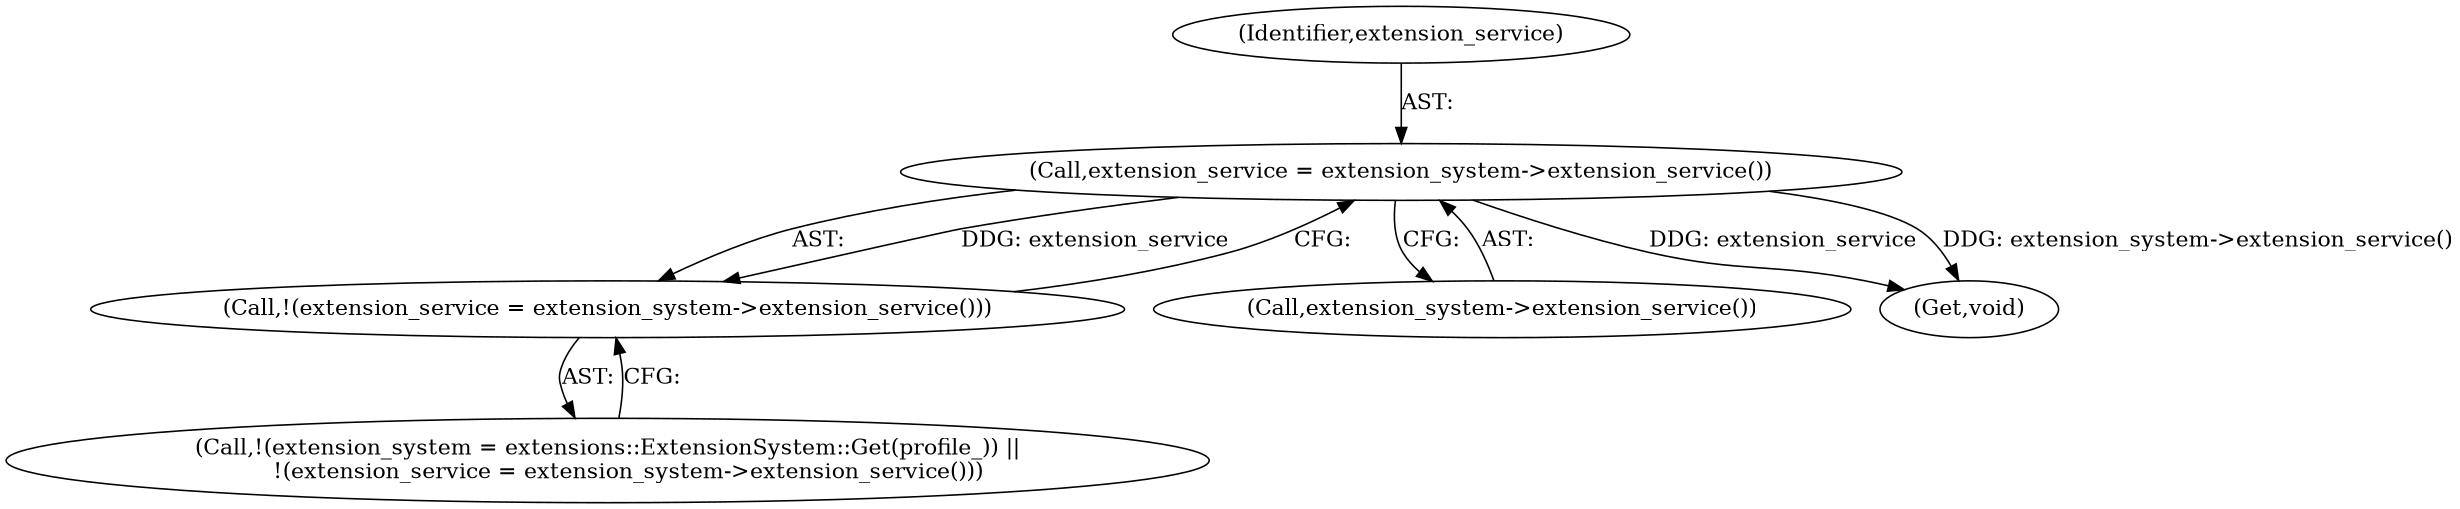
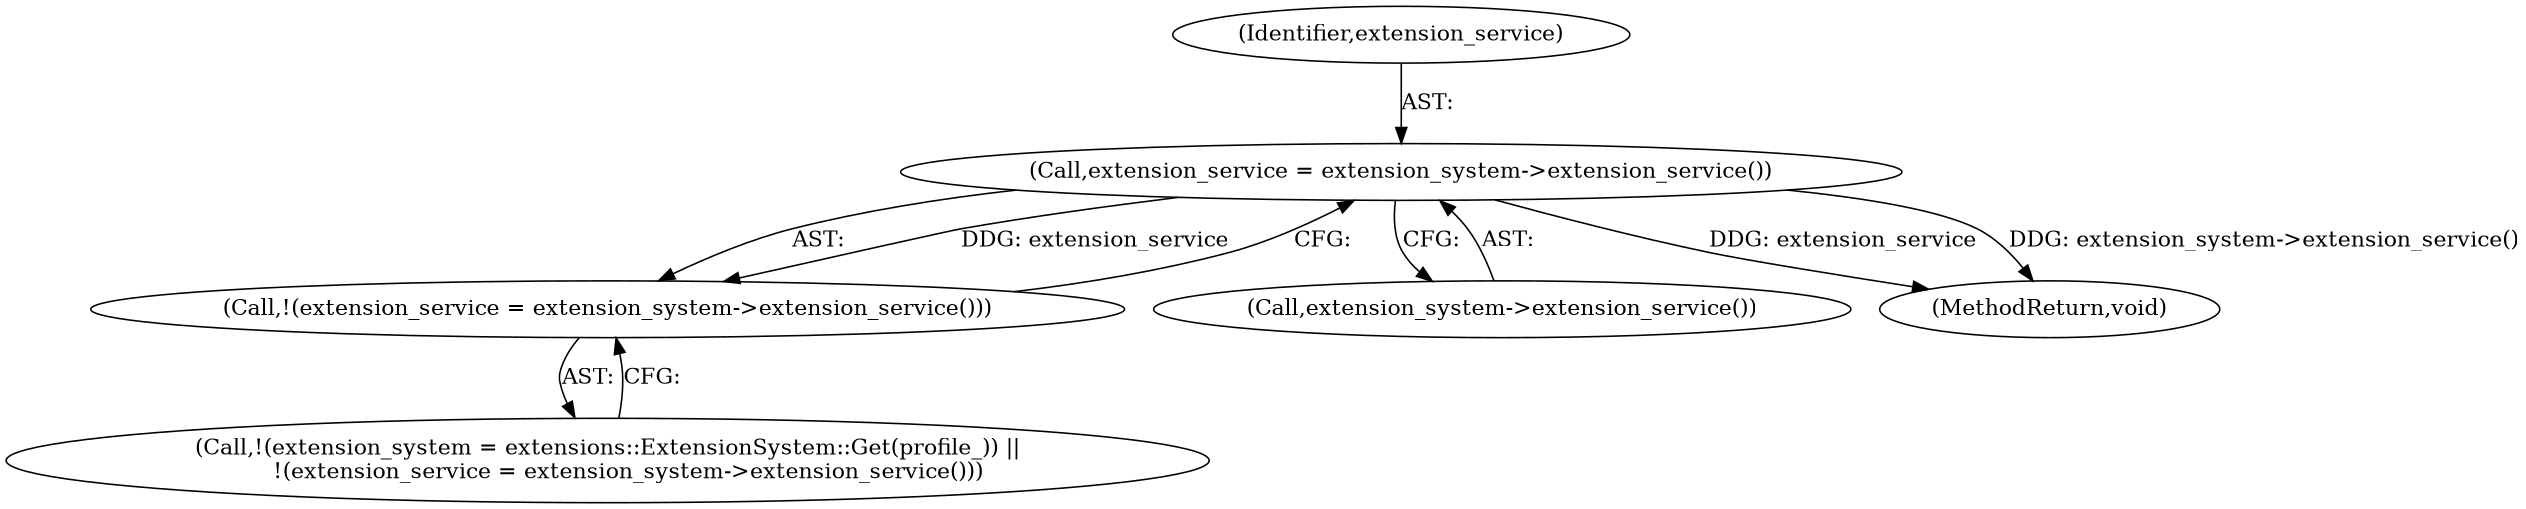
(1969, 309) -> (2050, 309)
